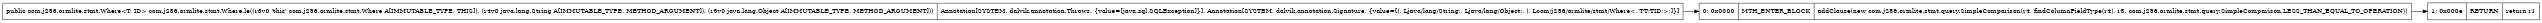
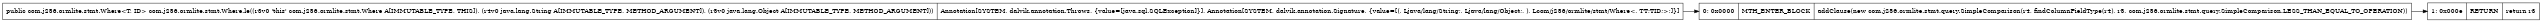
(2521, 11) -> (2521, 11)
